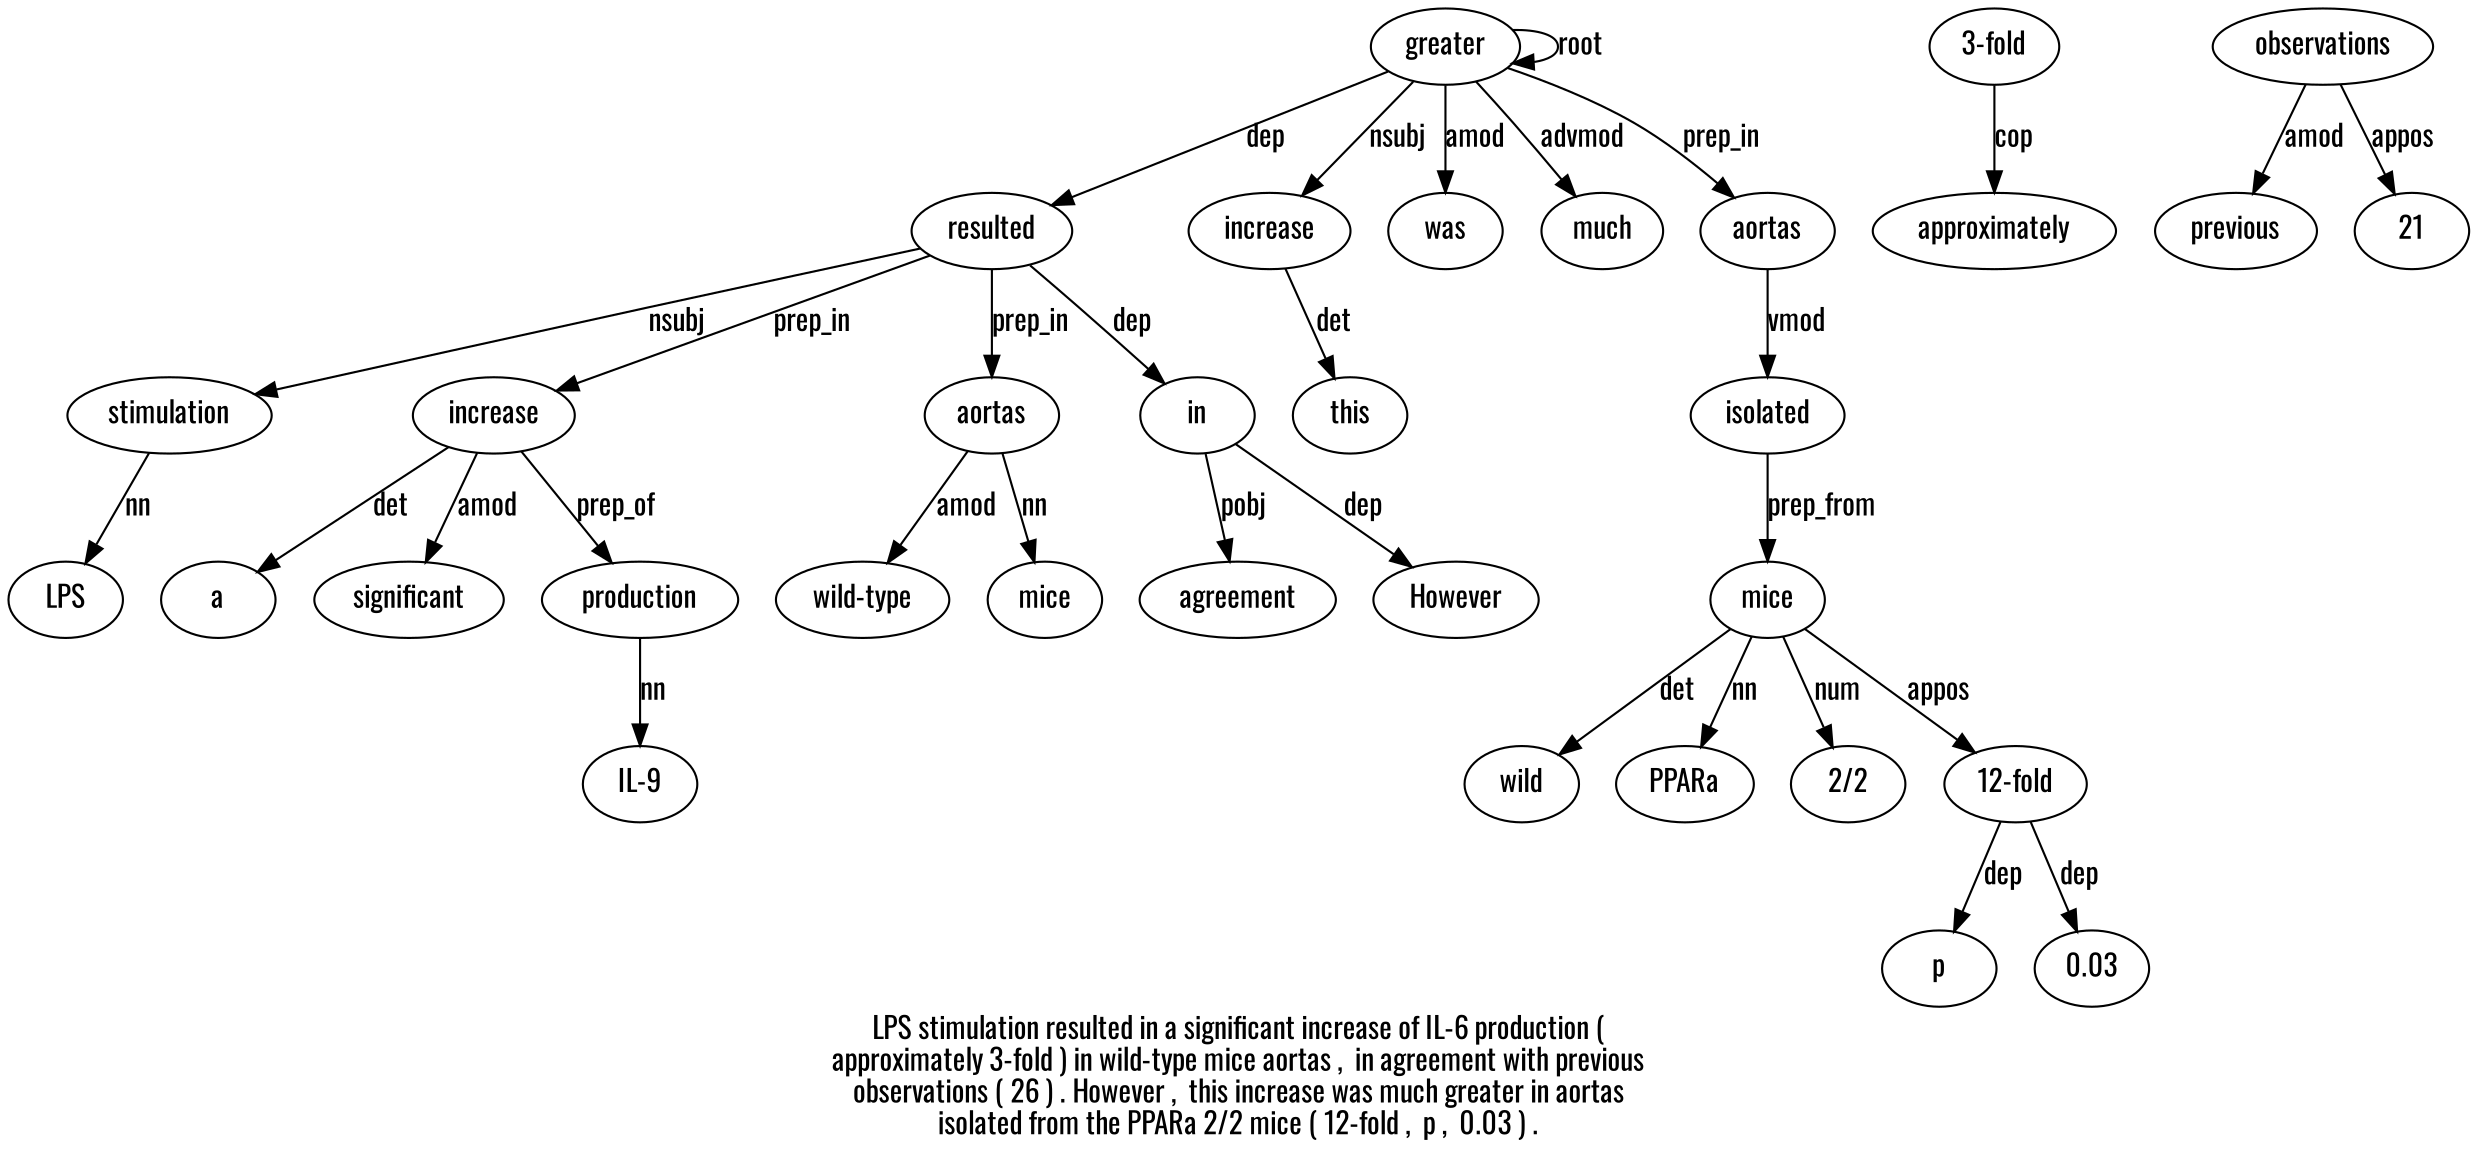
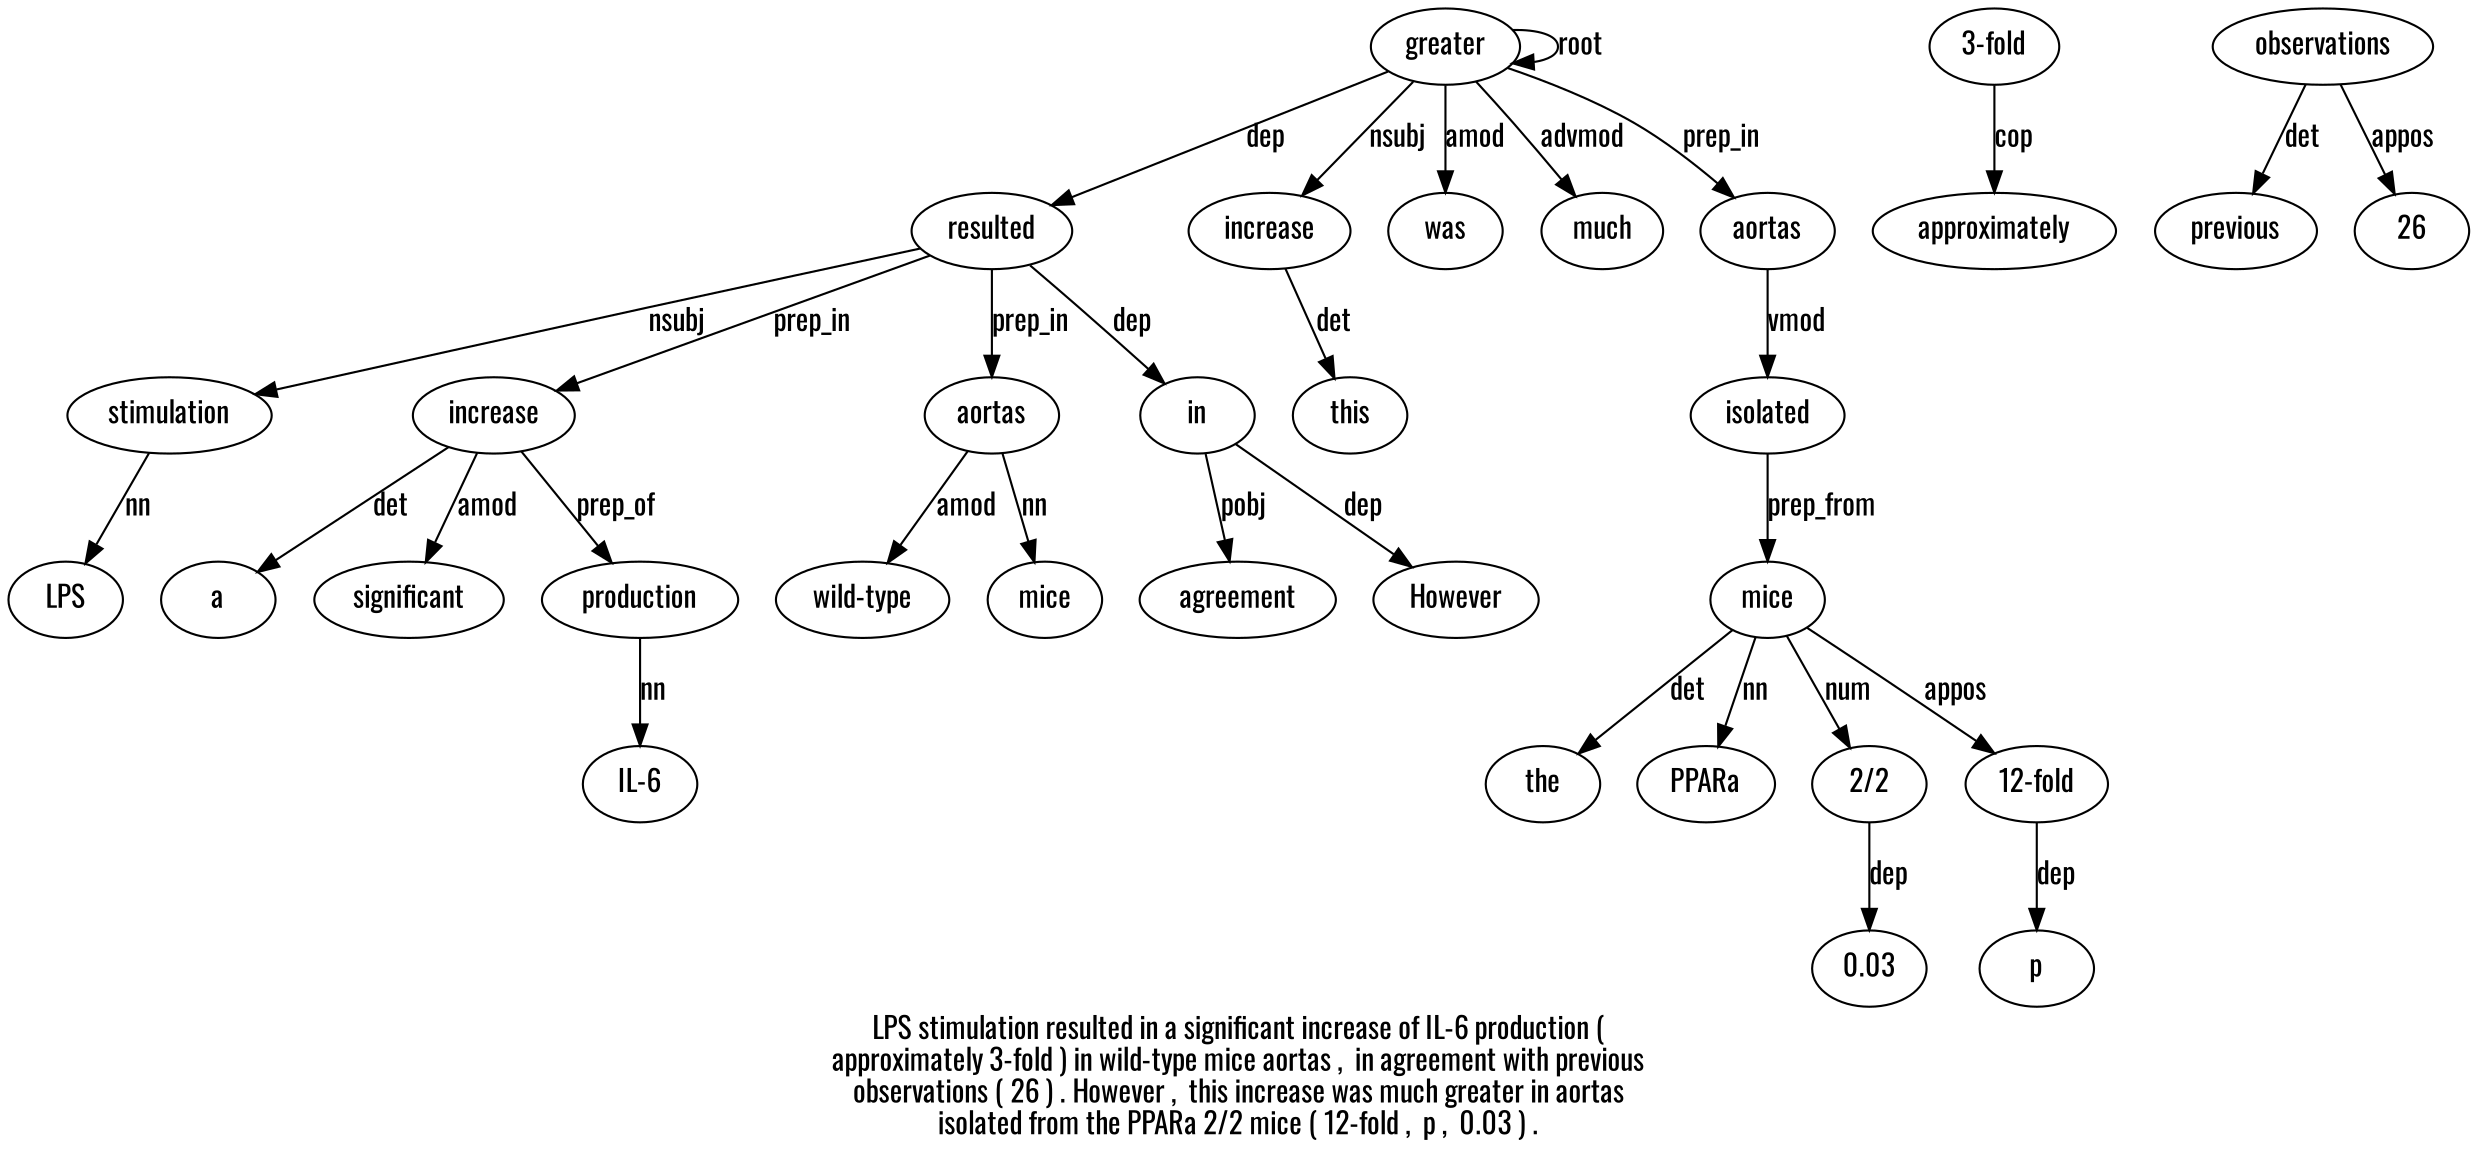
(2314, 139) -> (2303, 139)
(2412, 231) -> (2412, 231)
(640, 784) -> (640, 784)
(1522, 784) -> (1543, 784)
(2050, 867) -> (1869, 866)
